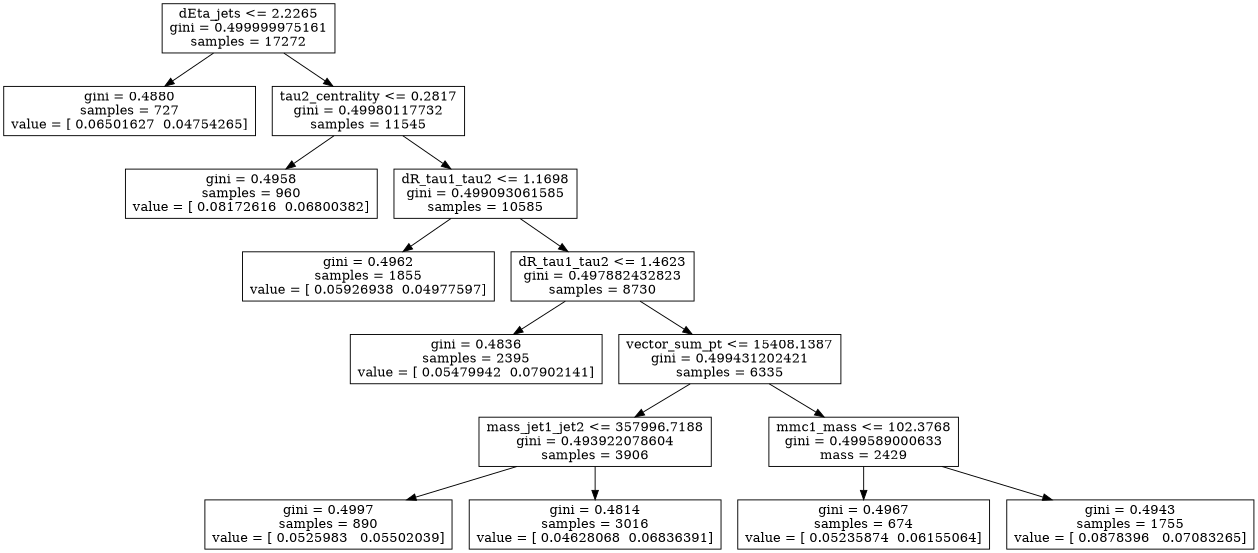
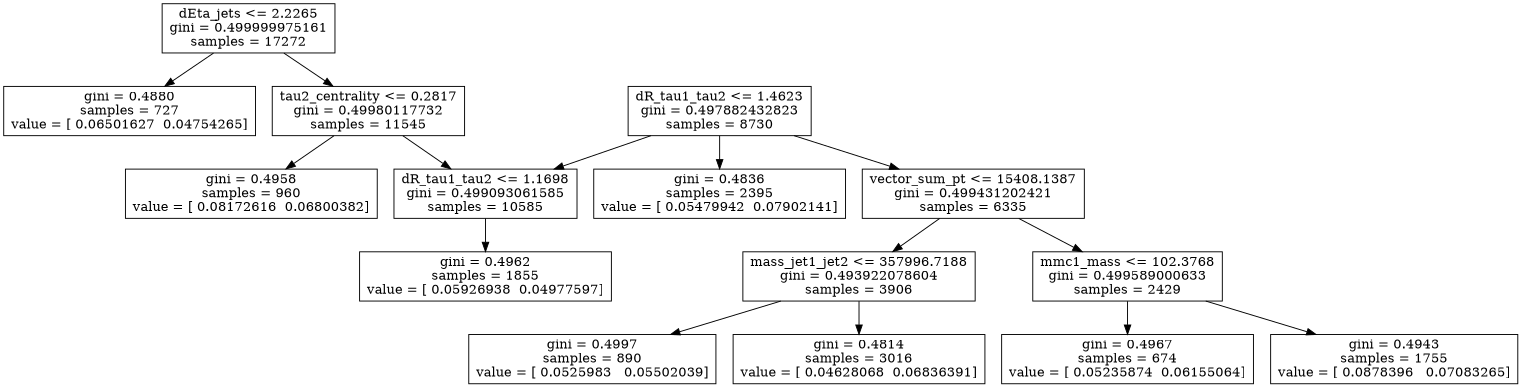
(540, 232) -> (607, 151)
(864, 442) -> (1128, 276)
